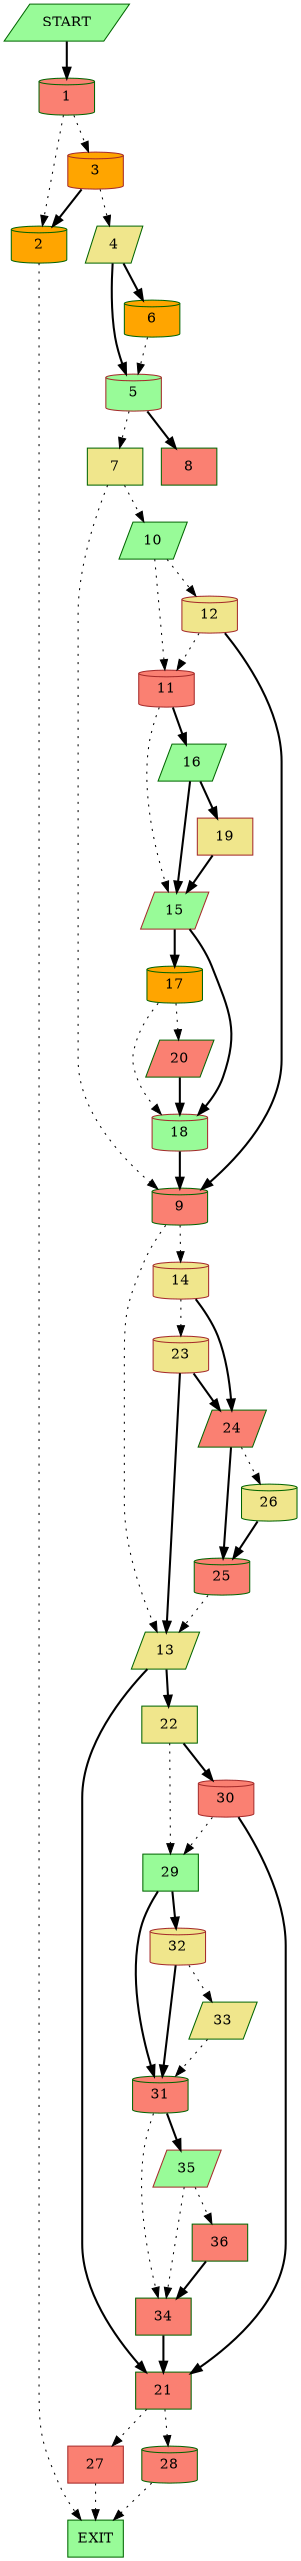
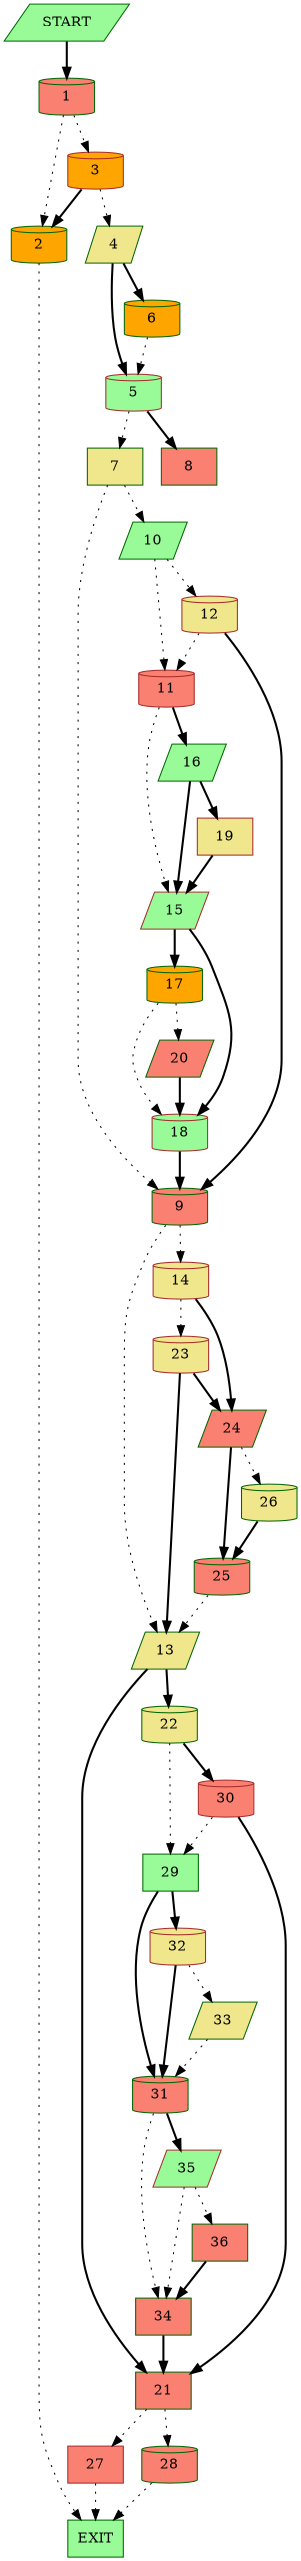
(170, 1725) -> (170, 1725)
